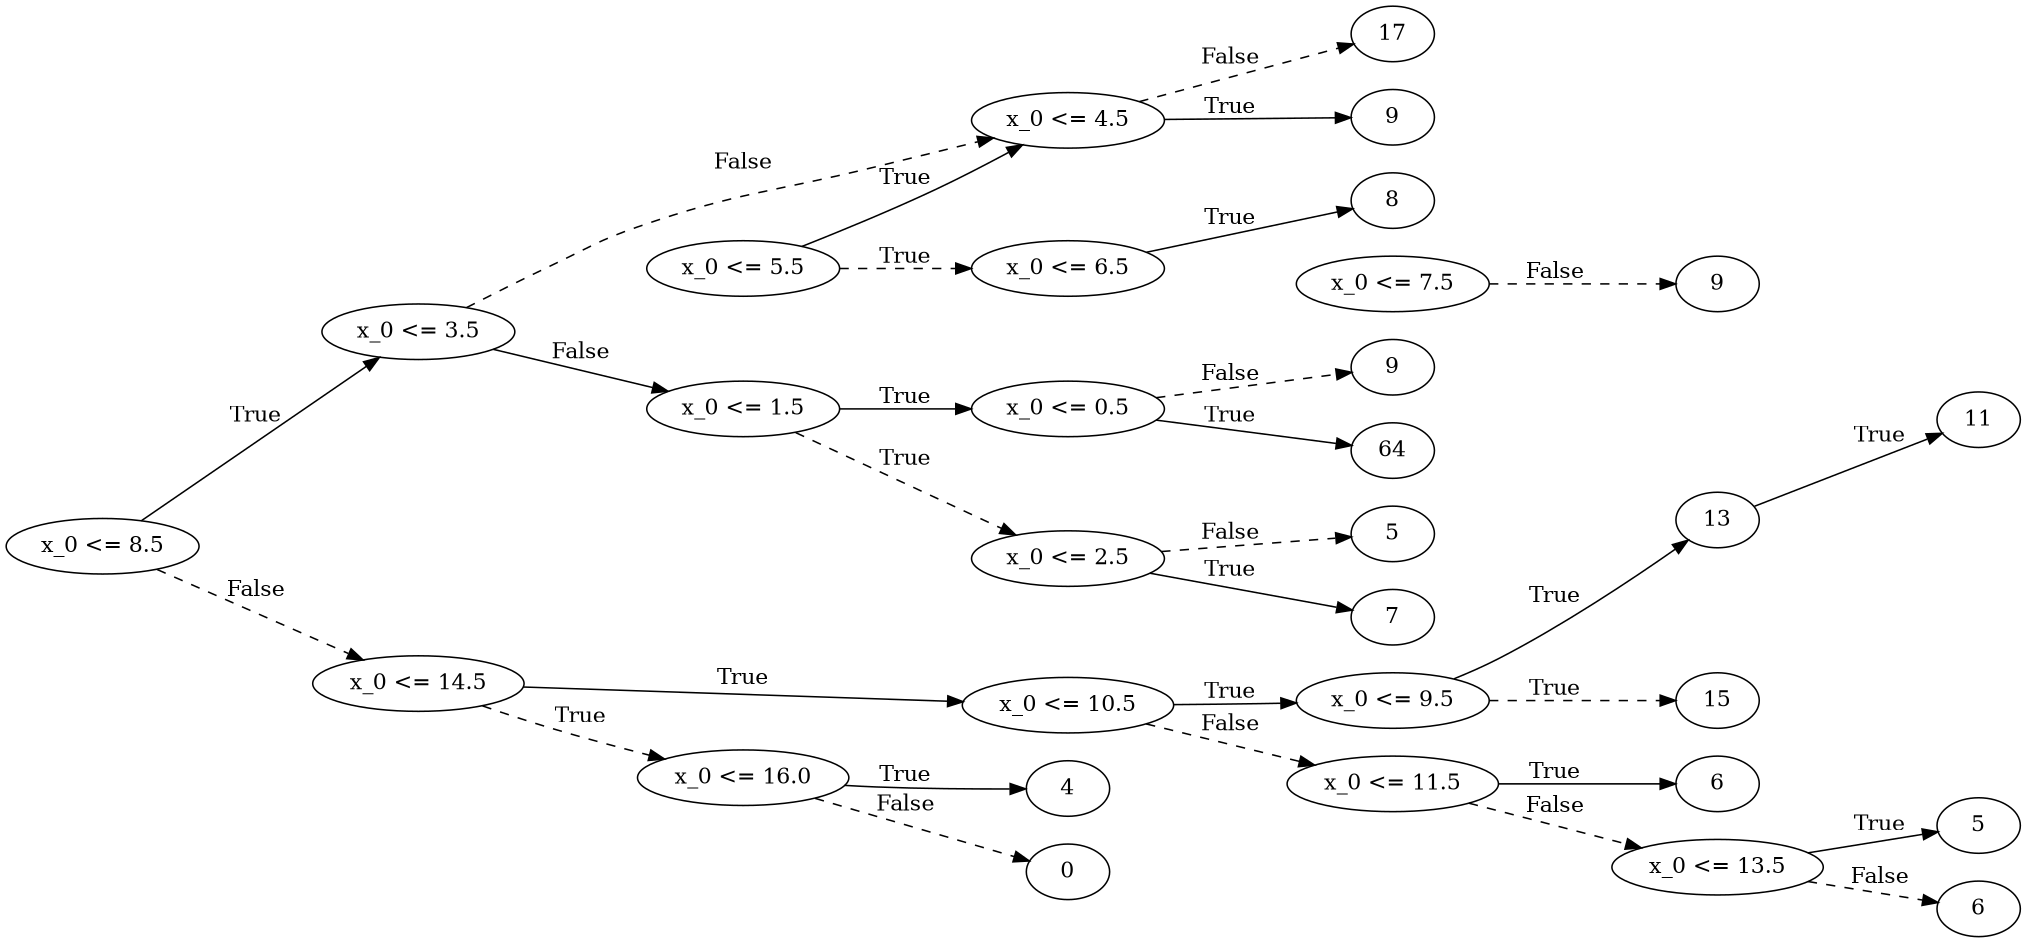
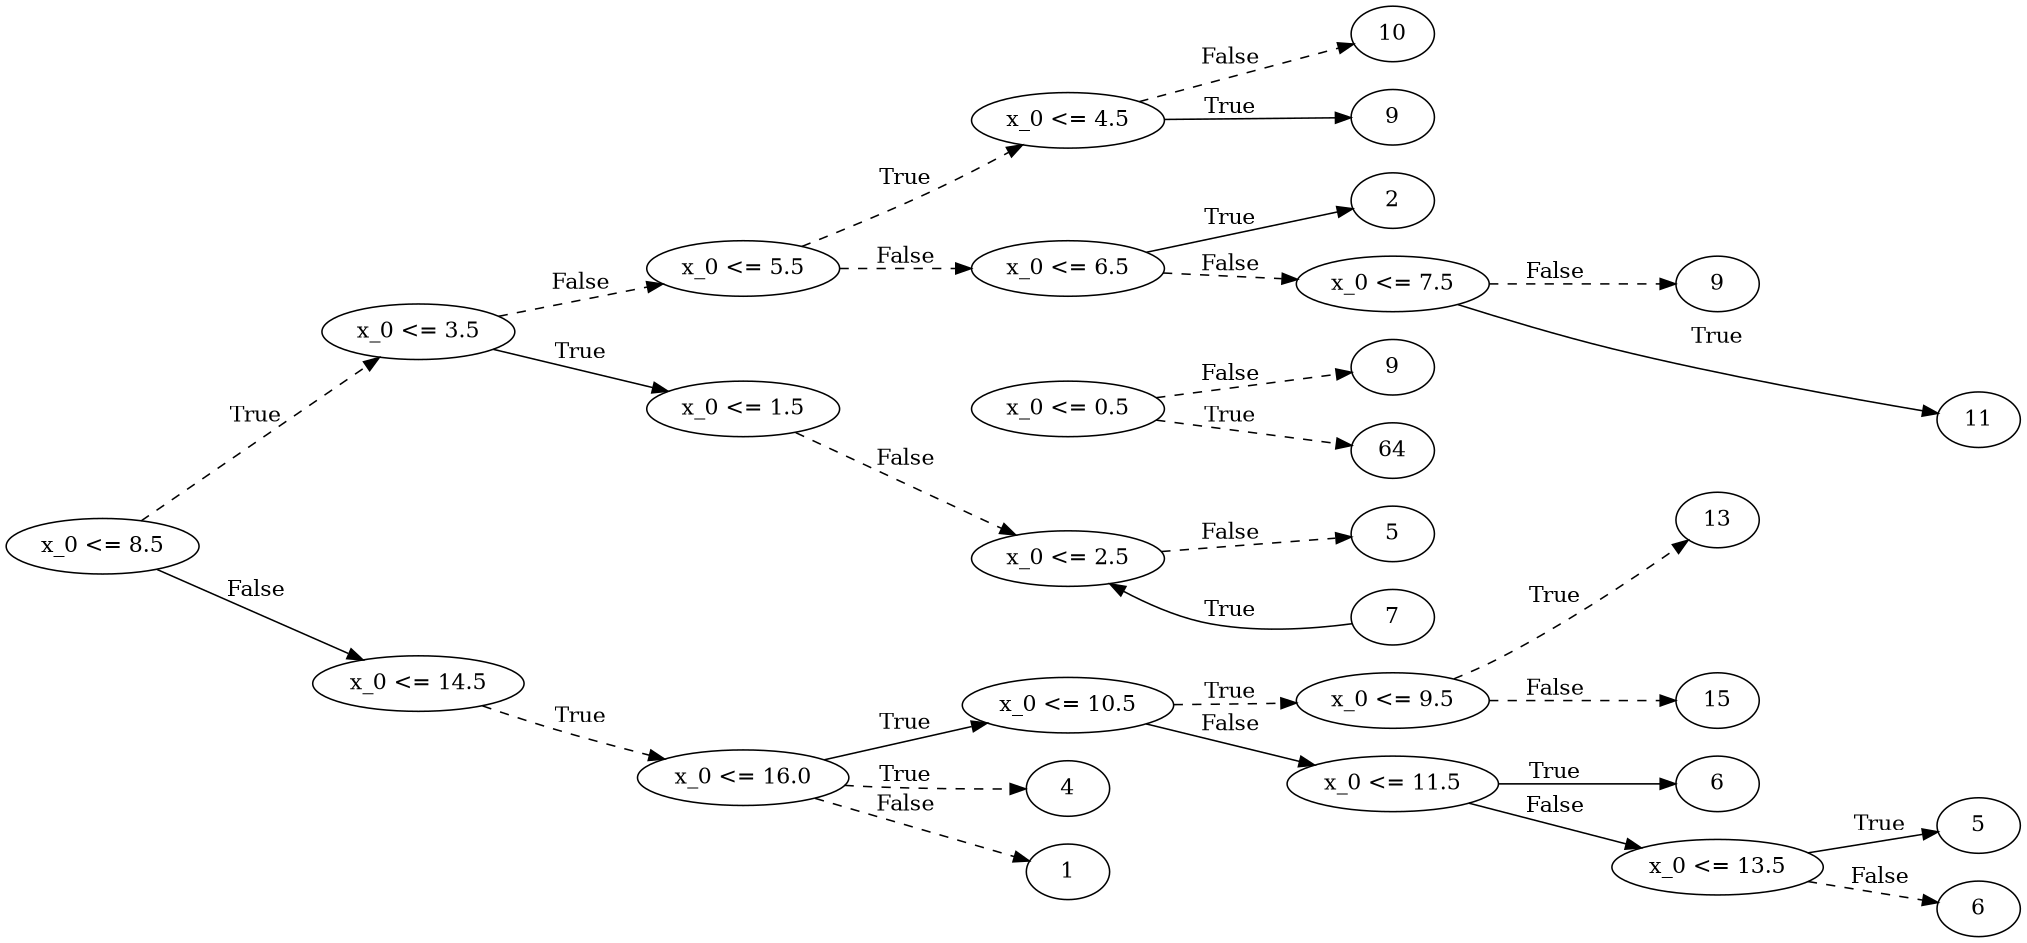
(1393, 34) -> (1393, 34)
(1393, 201) -> (1393, 201)
(715, 203) -> (573, 302)
(907, 203) -> (907, 203)
(906, 257) -> (906, 257)
none -> (1222, 276)
(581, 353) -> (581, 353)
(897, 409) -> none
(1246, 432) -> (1246, 432)
(254, 444) -> (254, 444)
(906, 459) -> (906, 459)
(1841, 473) -> (1688, 366)
(1243, 590) -> (1235, 627)
(253, 611) -> (253, 611)
(1568, 620) -> (1568, 620)
(1555, 689) -> (1555, 689)
(735, 694) -> (898, 743)
(1227, 704) -> (1227, 704)
(1223, 743) -> (1223, 743)
(927, 788) -> (927, 788)
(1548, 824) -> (1548, 824)
(1068, 872) -> (1068, 872)
